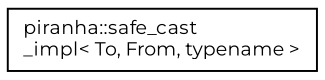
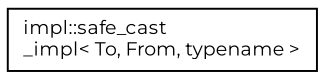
(162, 40) -> (162, 40)
